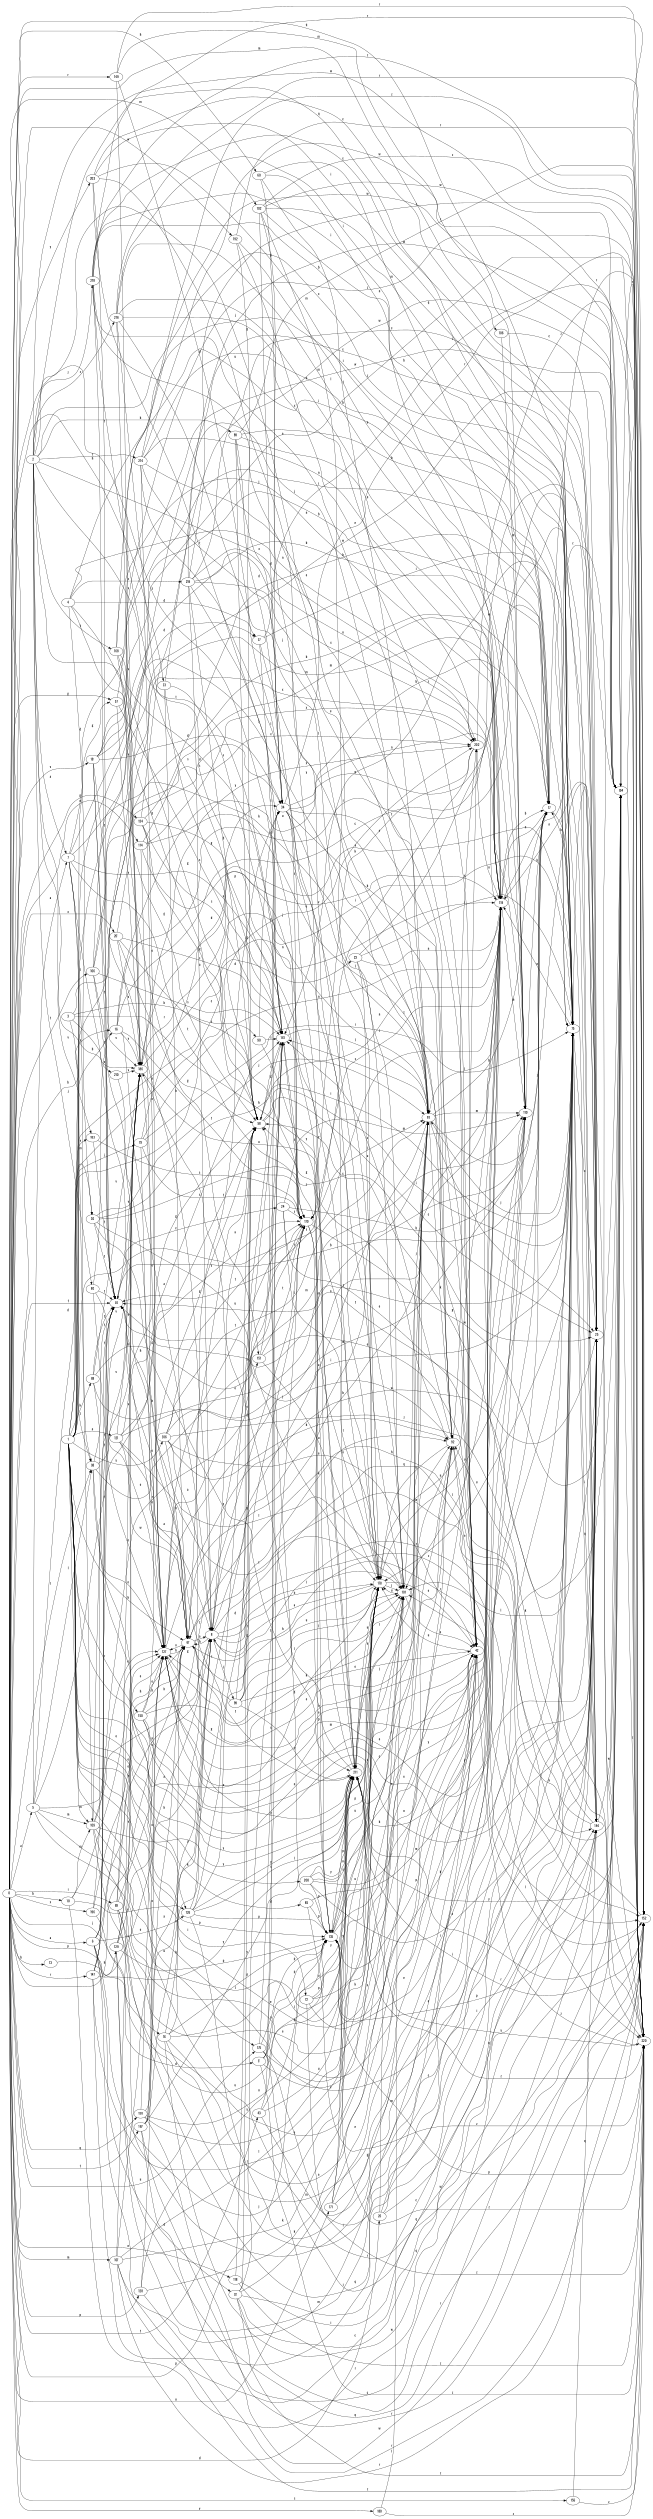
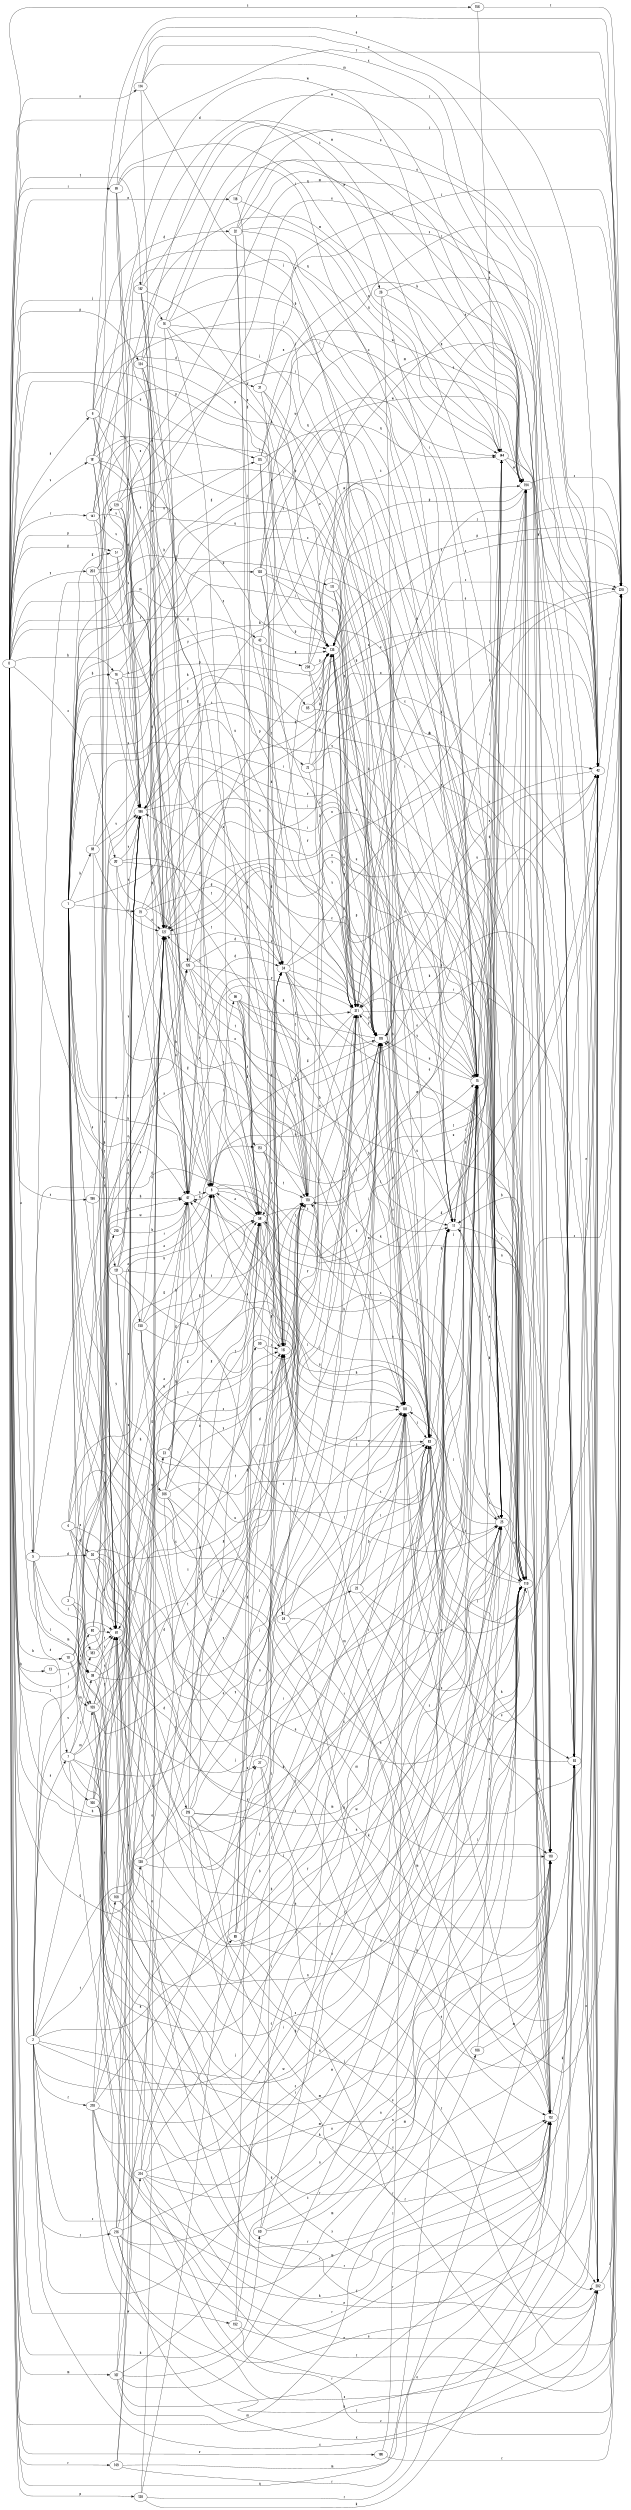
(481, 824) -> none
